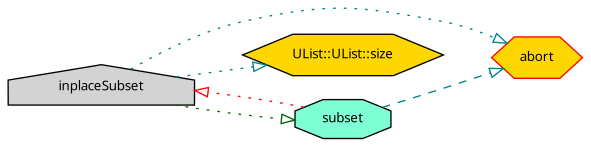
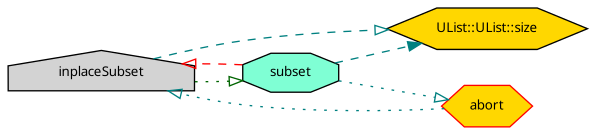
(309, 10) -> (312, 110)
none -> (372, 55)
(215, 72) -> (263, 38)
(437, 90) -> (387, 89)
(256, 99) -> (219, 64)
